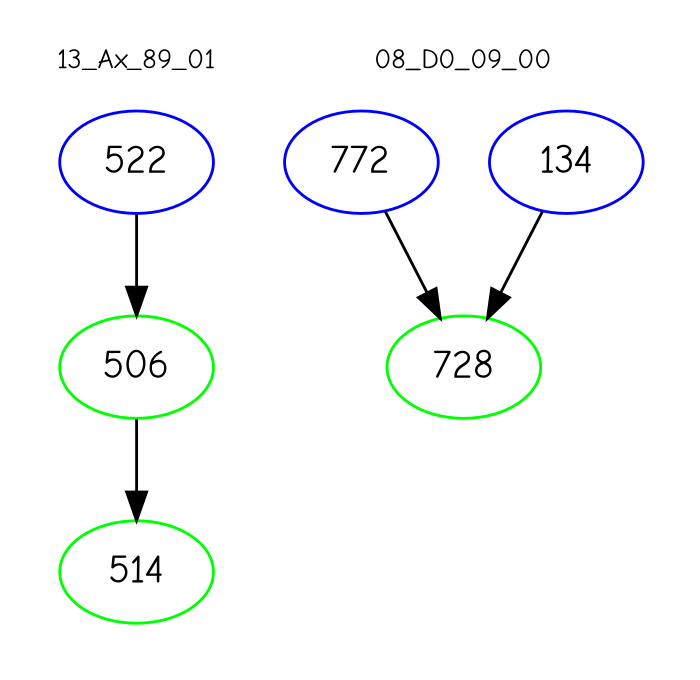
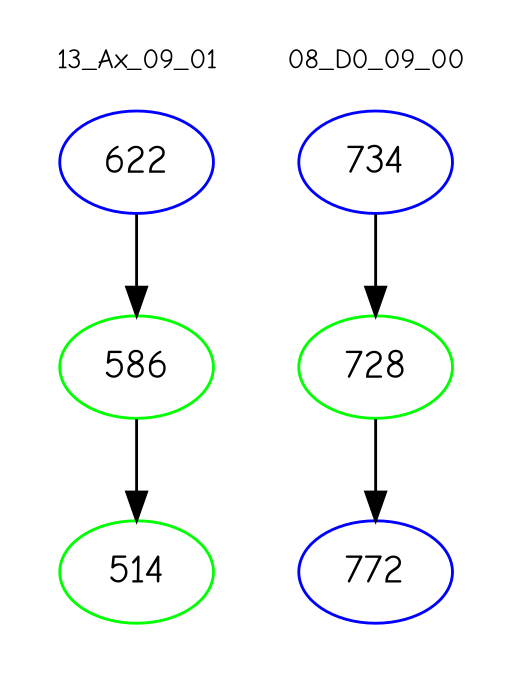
(137, 61) -> (138, 61)
(137, 162) -> (137, 162)
(566, 162) -> (376, 162)
(406, 252) -> (376, 456)
(137, 367) -> (137, 367)
